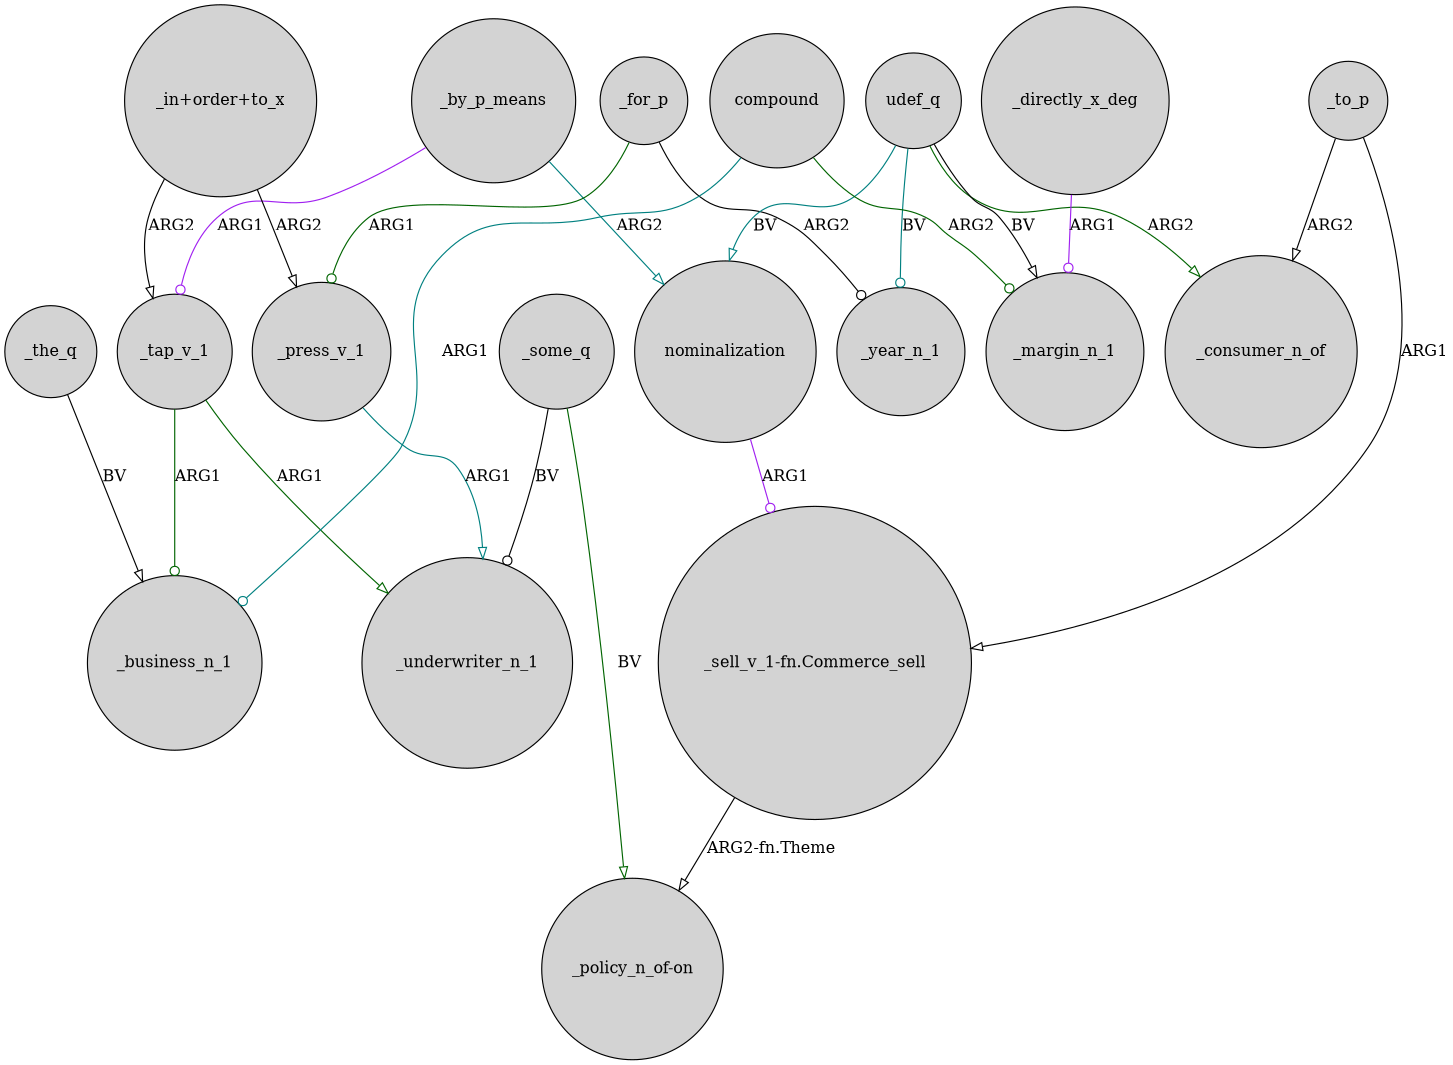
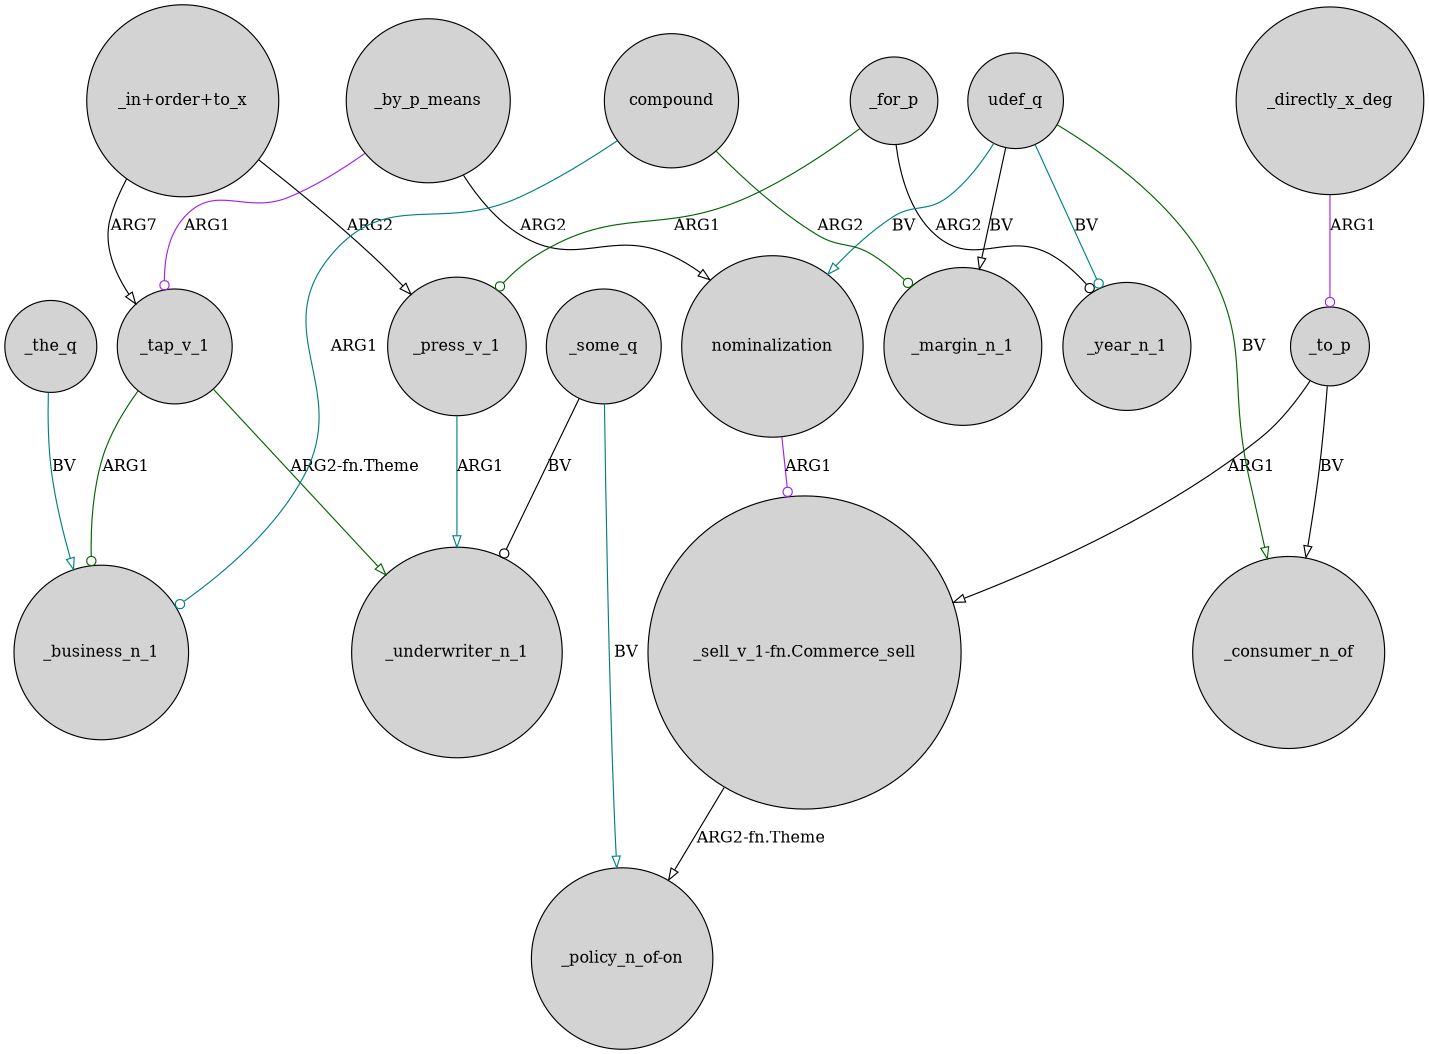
(608, 224) -> (571, 249)
(172, 226) -> (134, 226)
(1171, 226) -> (1254, 346)
(1331, 226) -> (1332, 467)
(1070, 229) -> (1330, 246)
(300, 477) -> (355, 467)
(103, 483) -> (52, 476)
(600, 637) -> (609, 630)
